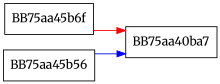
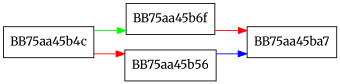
none -> (49, 42)
(171, 42) -> (292, 42)
